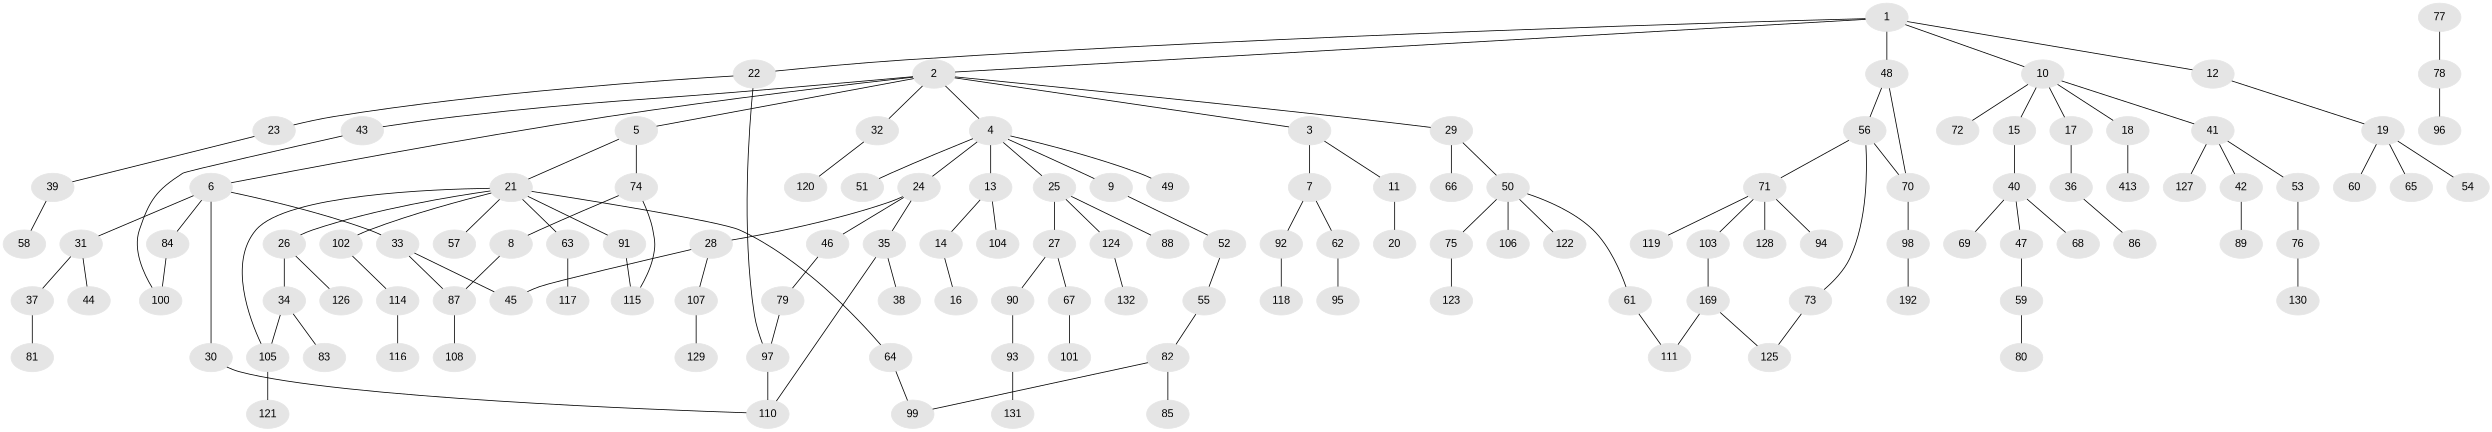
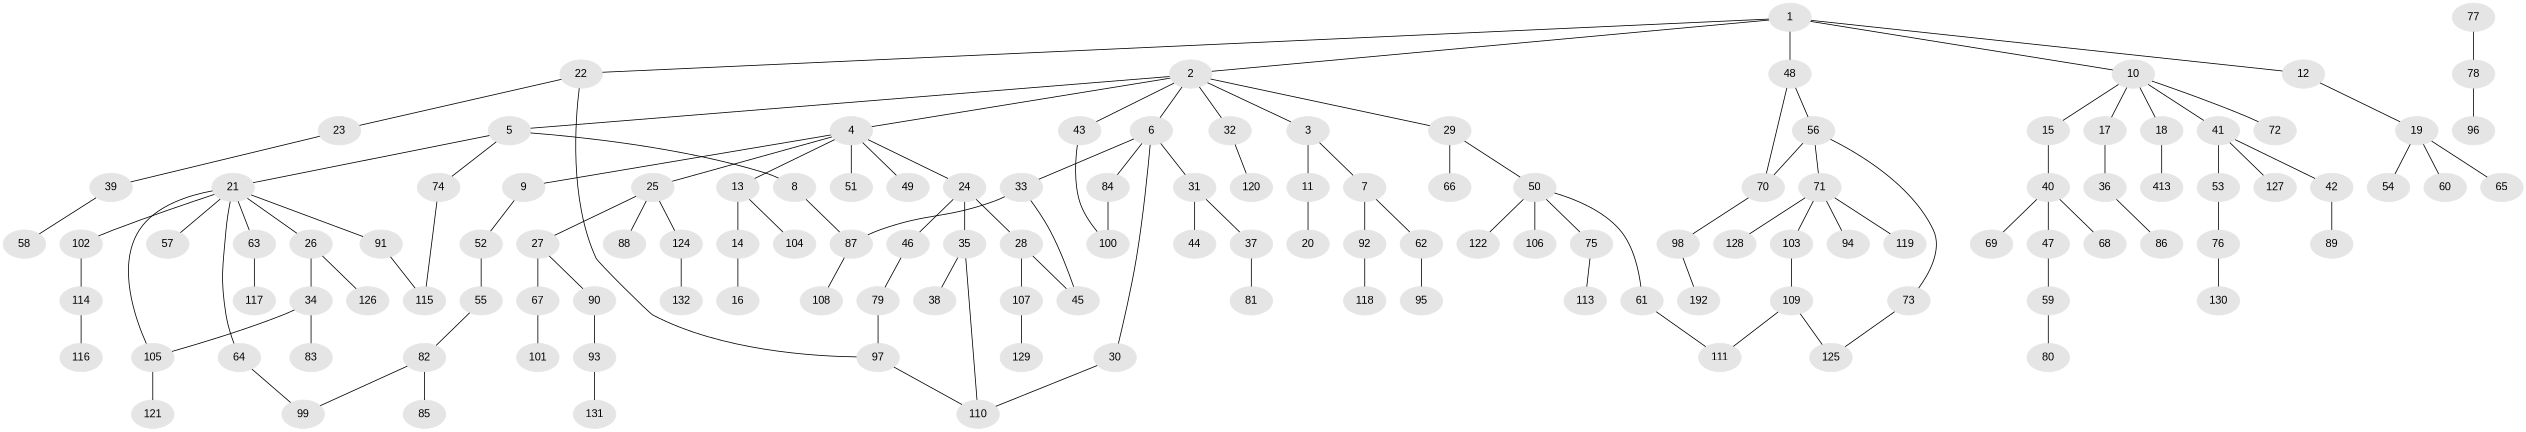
(575, 214) -> (656, 148)
(1451, 301) -> (1585, 301)
(1708, 301) -> (1792, 301)
